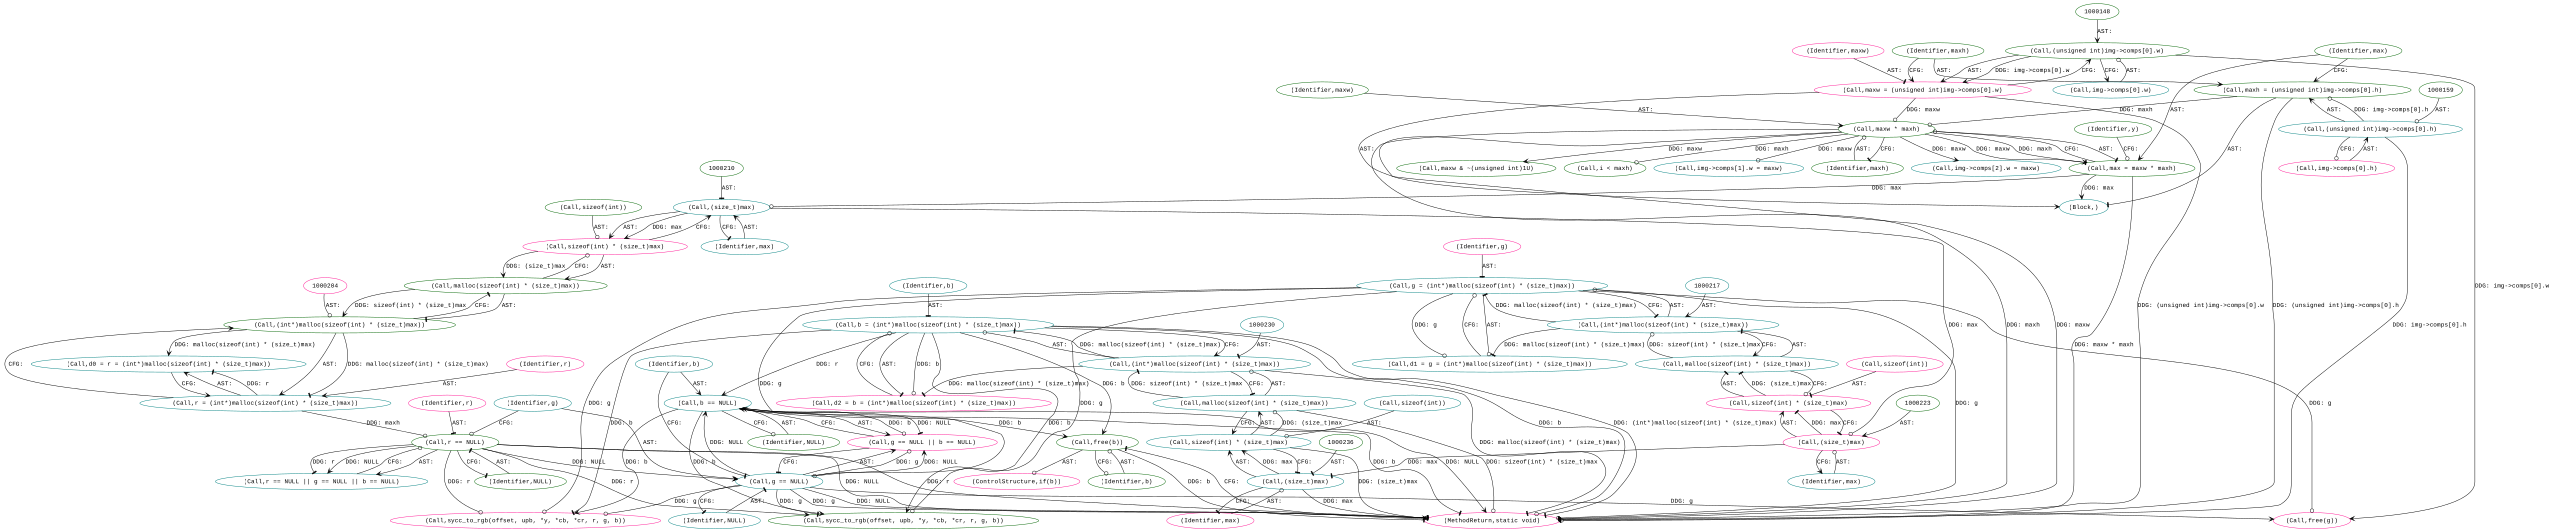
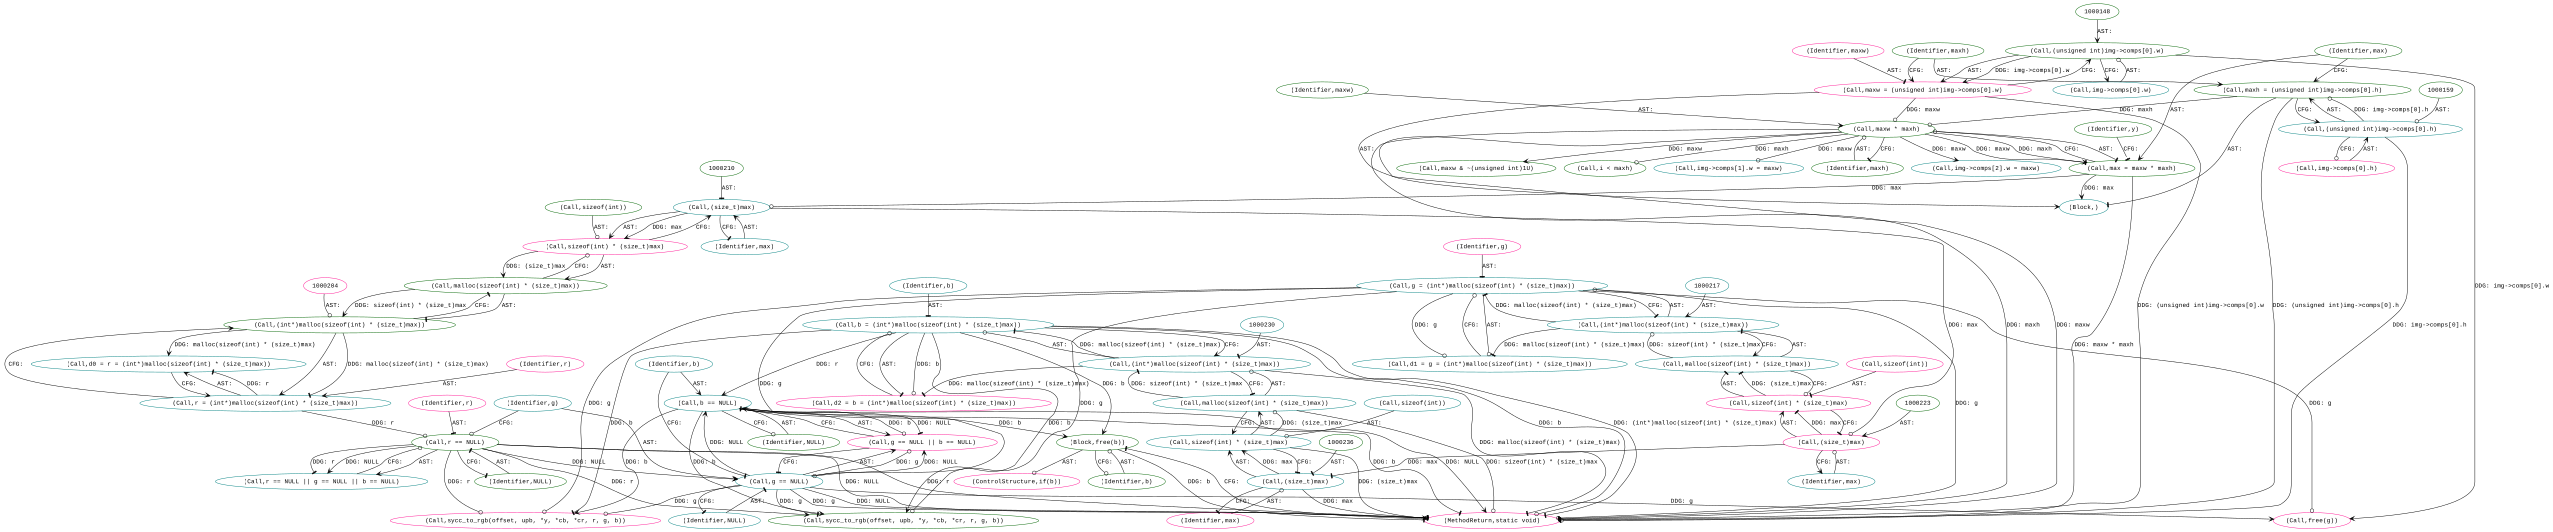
none -> (2299, 114)
(2122, 147) -> (2122, 147)
(809, 422) -> (809, 422)
(383, 423) -> (383, 423)
(1097, 442) -> (1097, 442)
